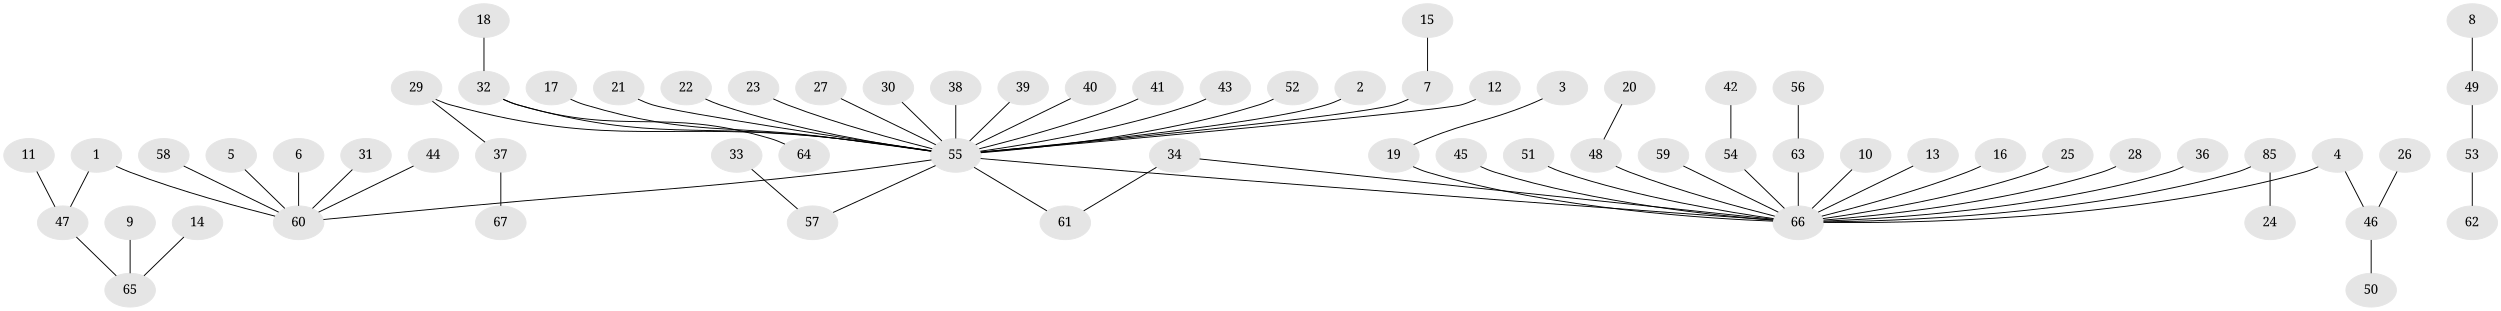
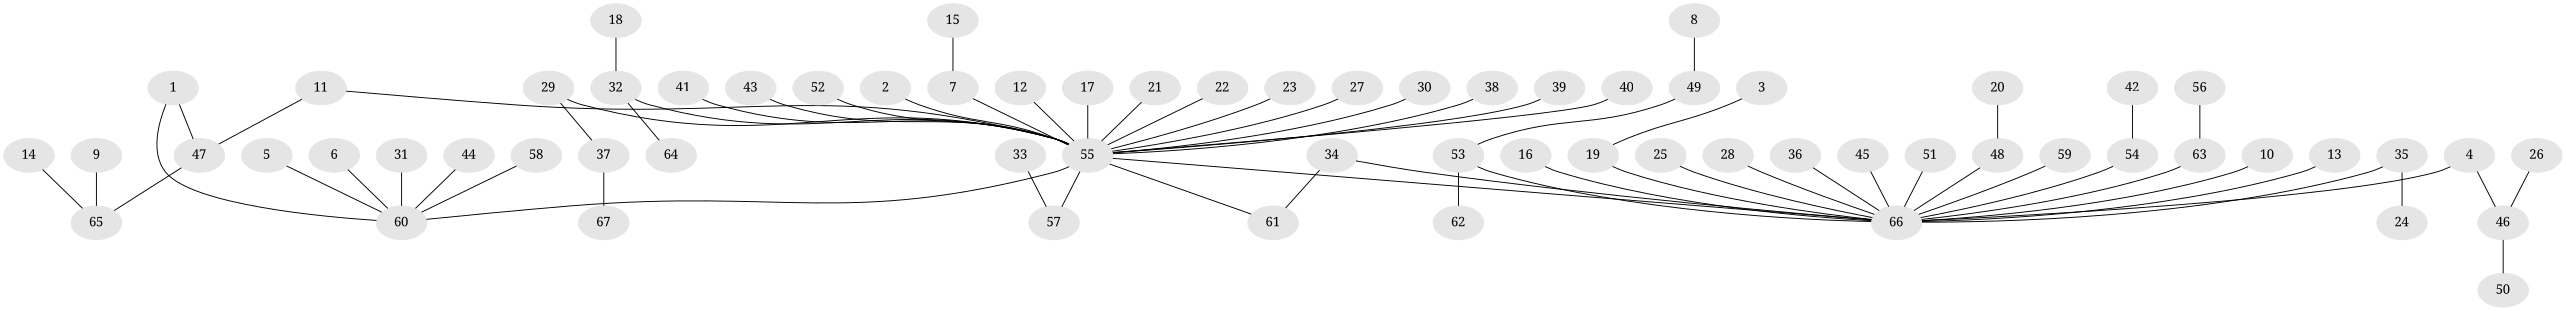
none -> (764, 106)
(2270, 155) -> (2402, 155)
none -> (1672, 207)
